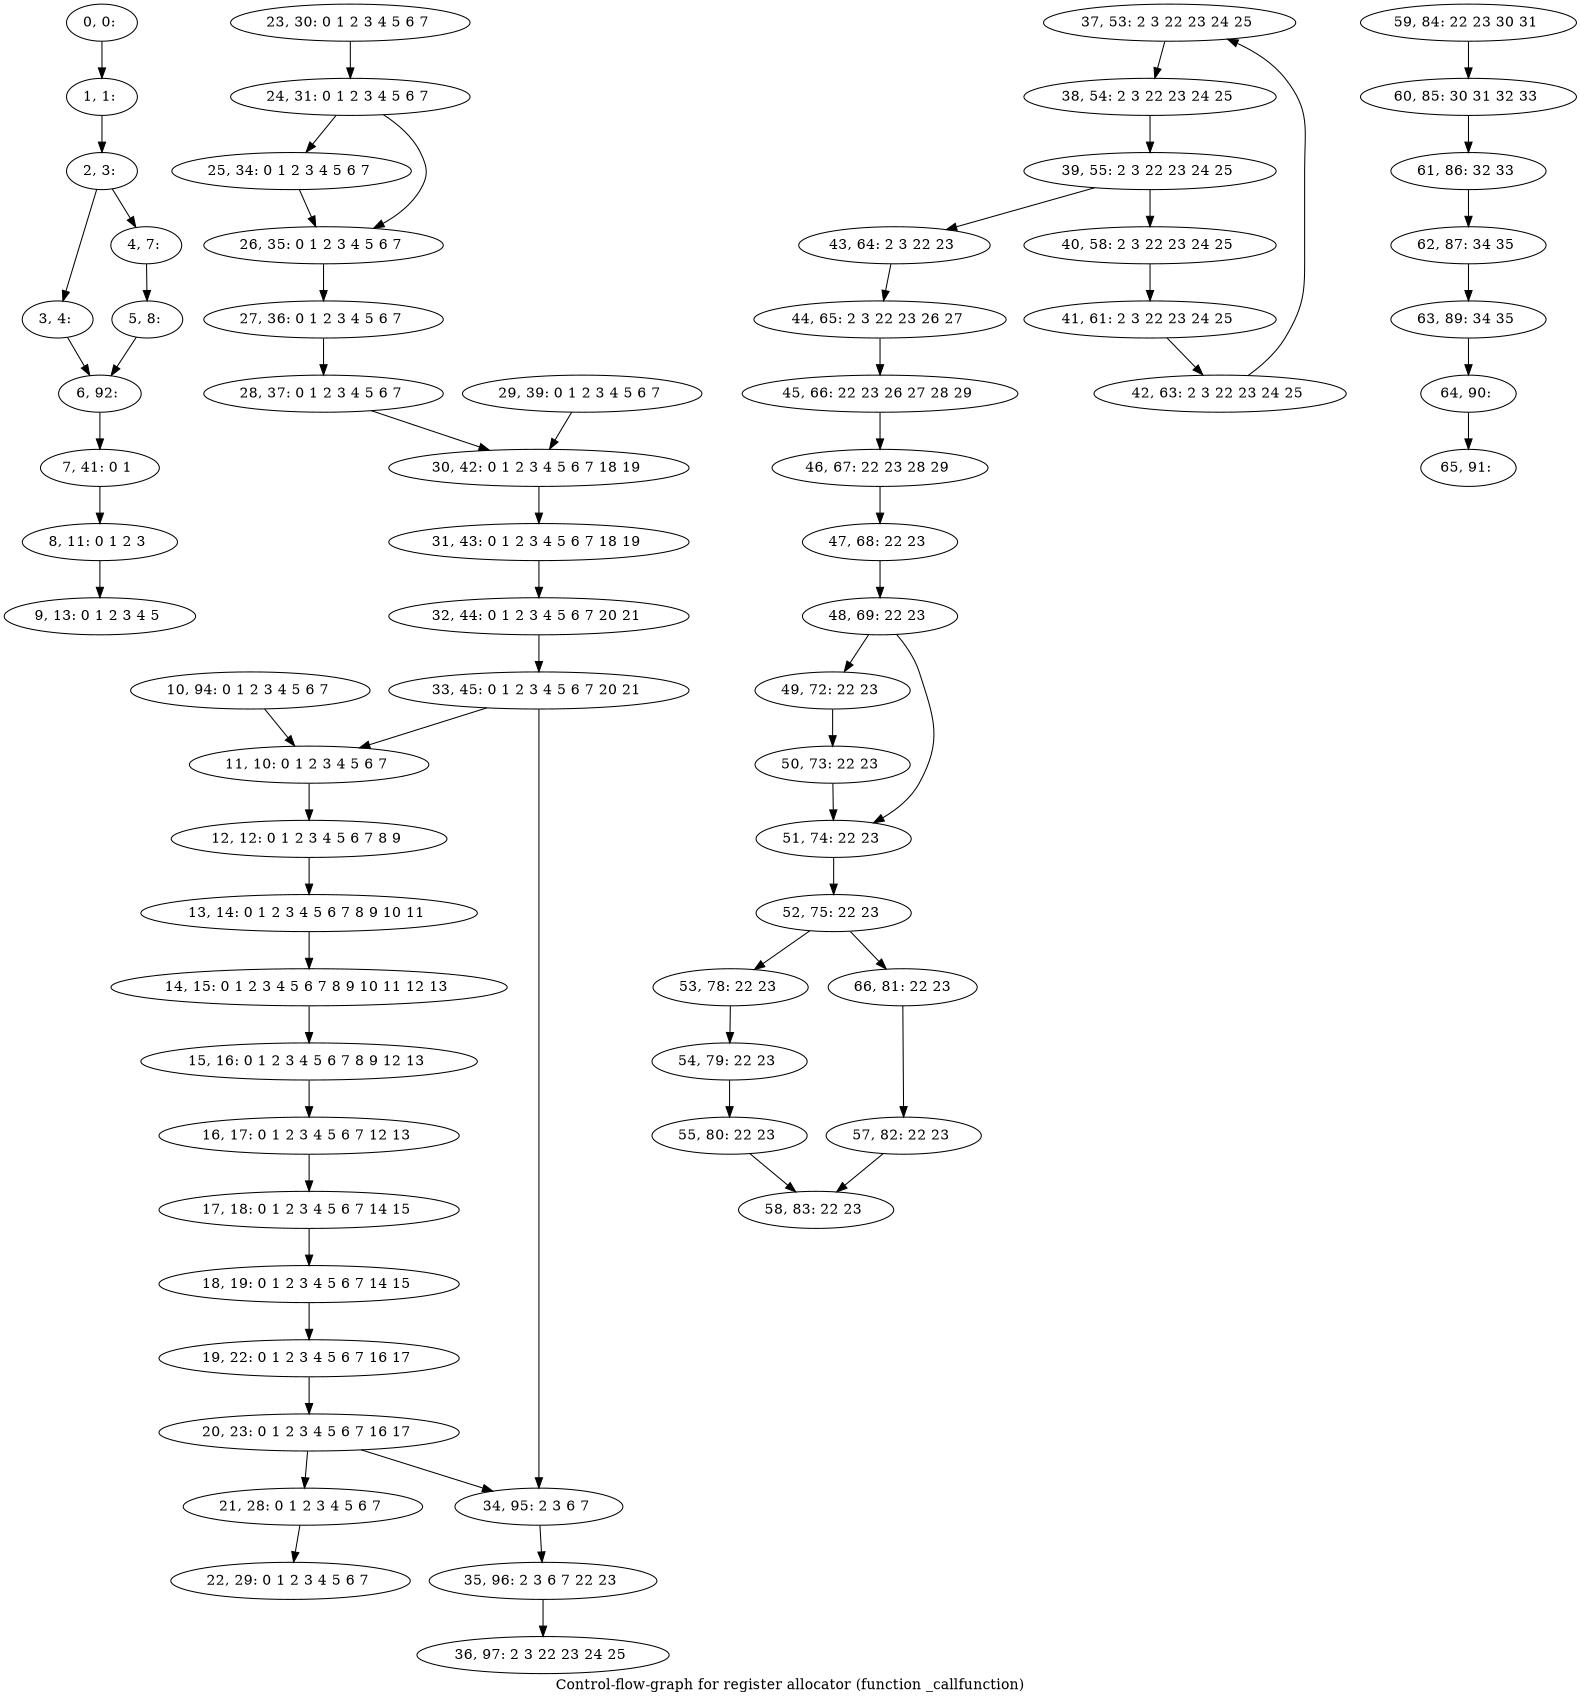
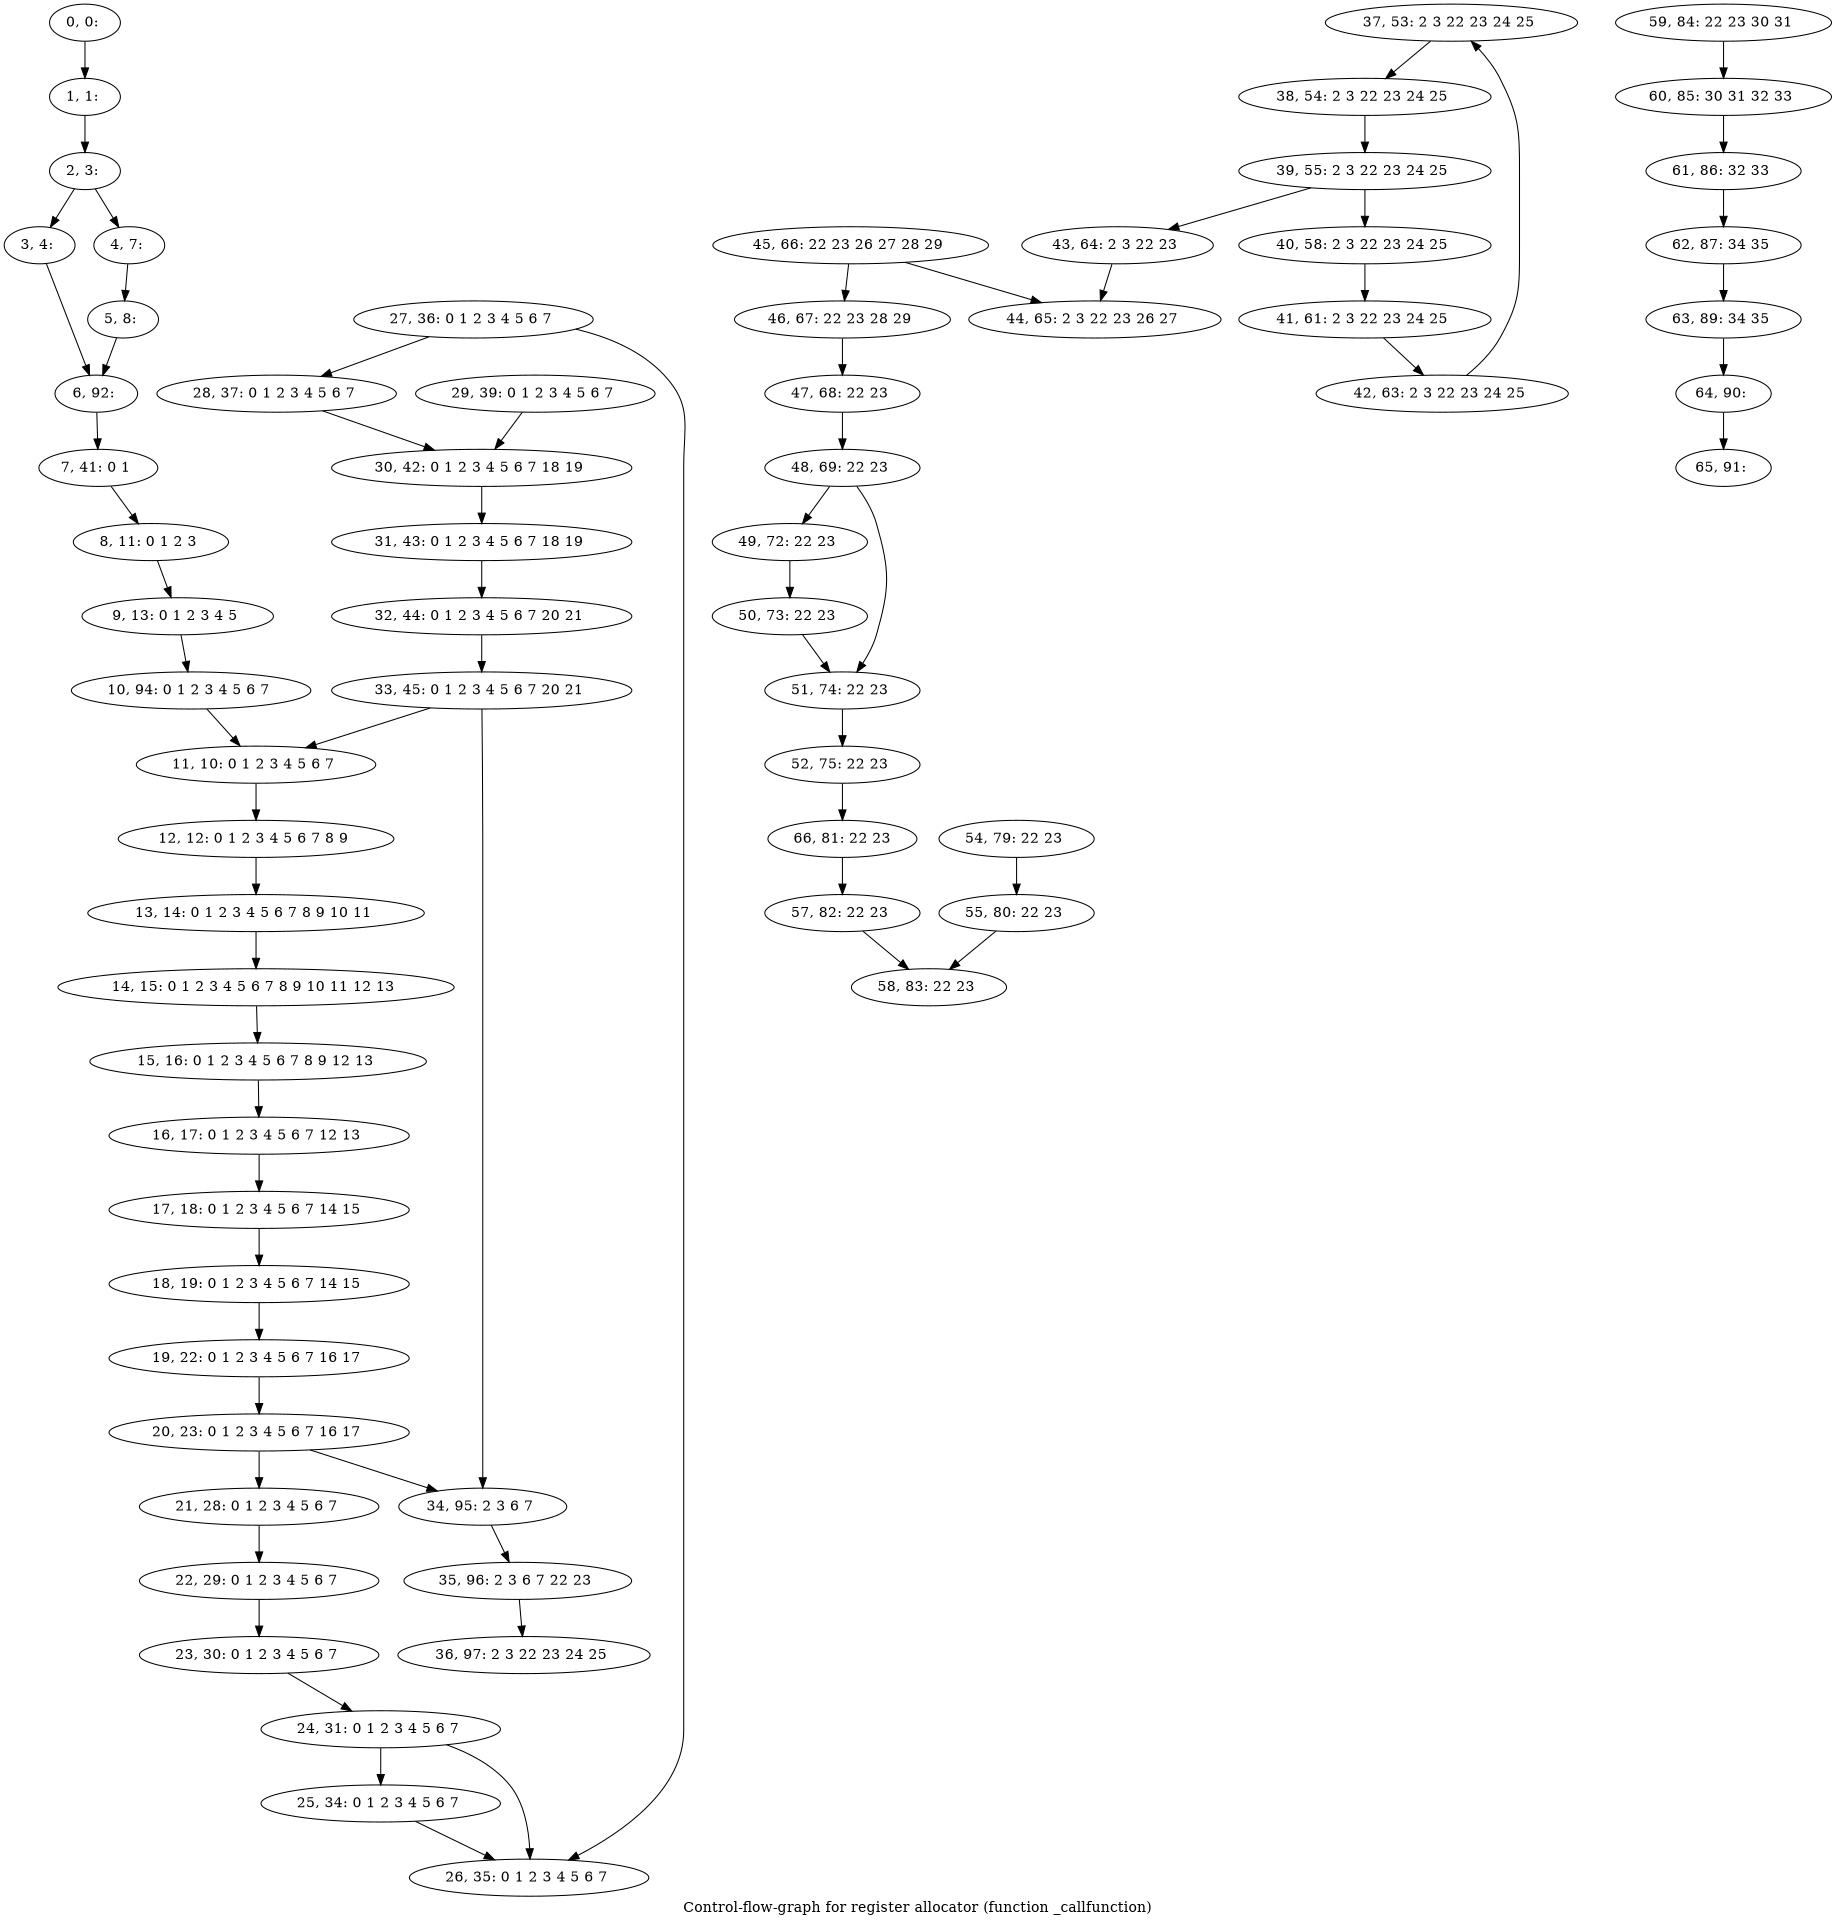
(324, 277) -> (684, 1085)
(880, 352) -> (968, 281)
none -> (183, 648)
(731, 987) -> none
none -> (259, 1613)
